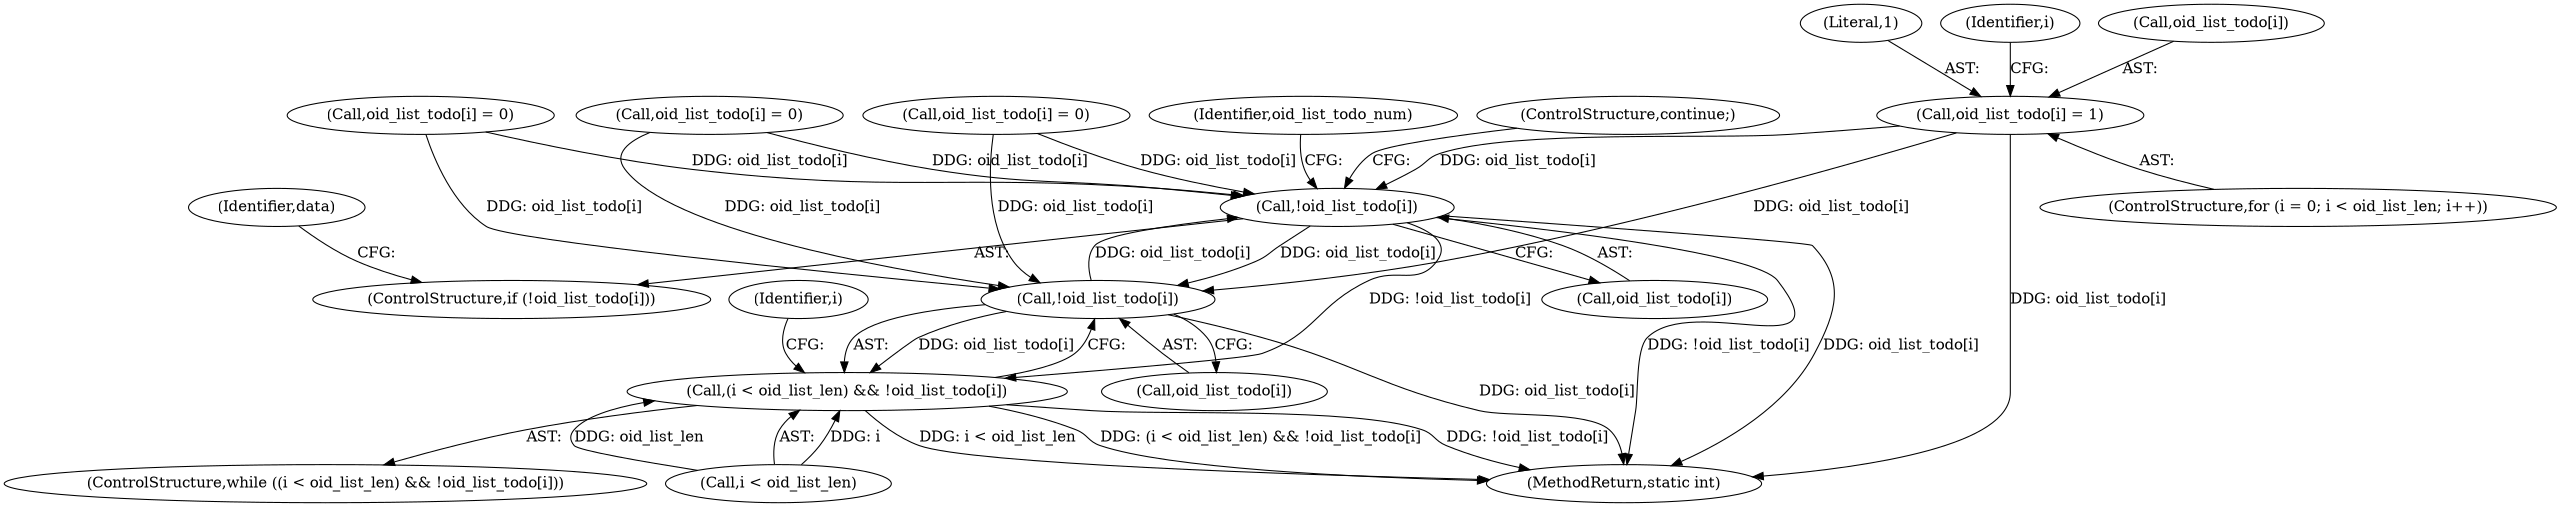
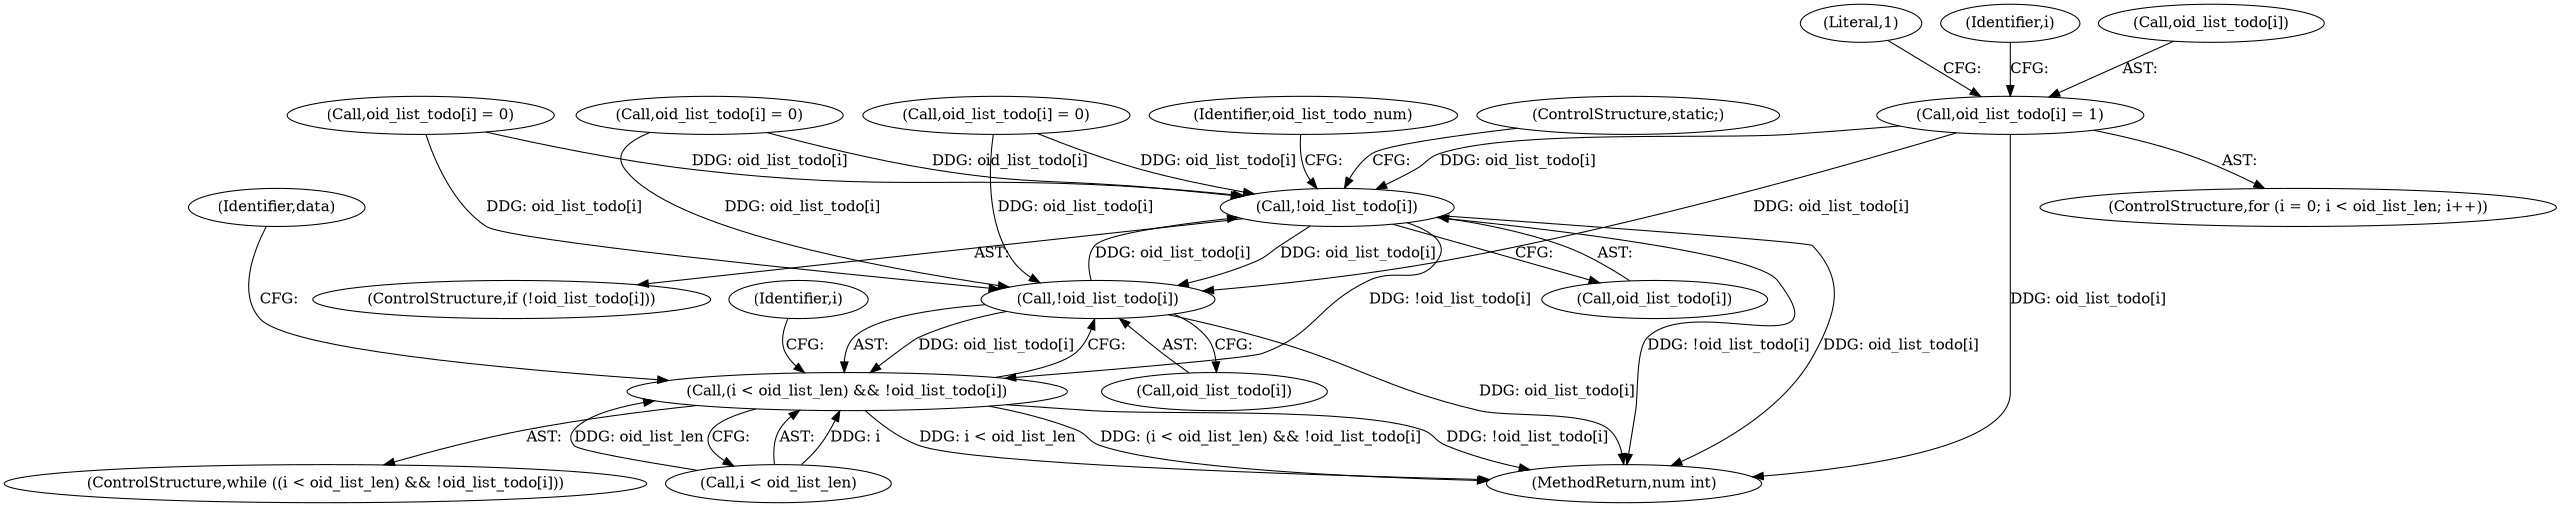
(1965, 69) -> (1965, 69)
(1628, 115) -> (1628, 115)
(2135, 168) -> (2176, 151)
(352, 259) -> (408, 356)
none -> (716, 426)
(1624, 484) -> (1624, 484)
